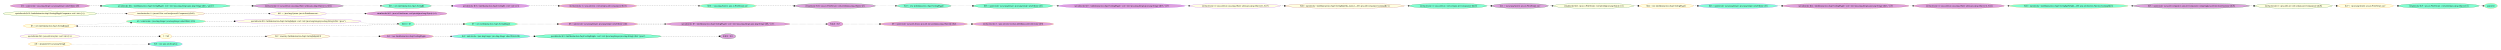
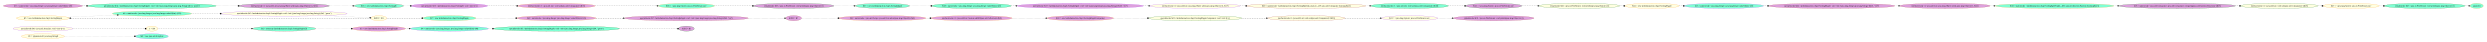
none -> (1080, 18)
(407, 24) -> (379, 18)
(298, 36) -> (284, 29)
